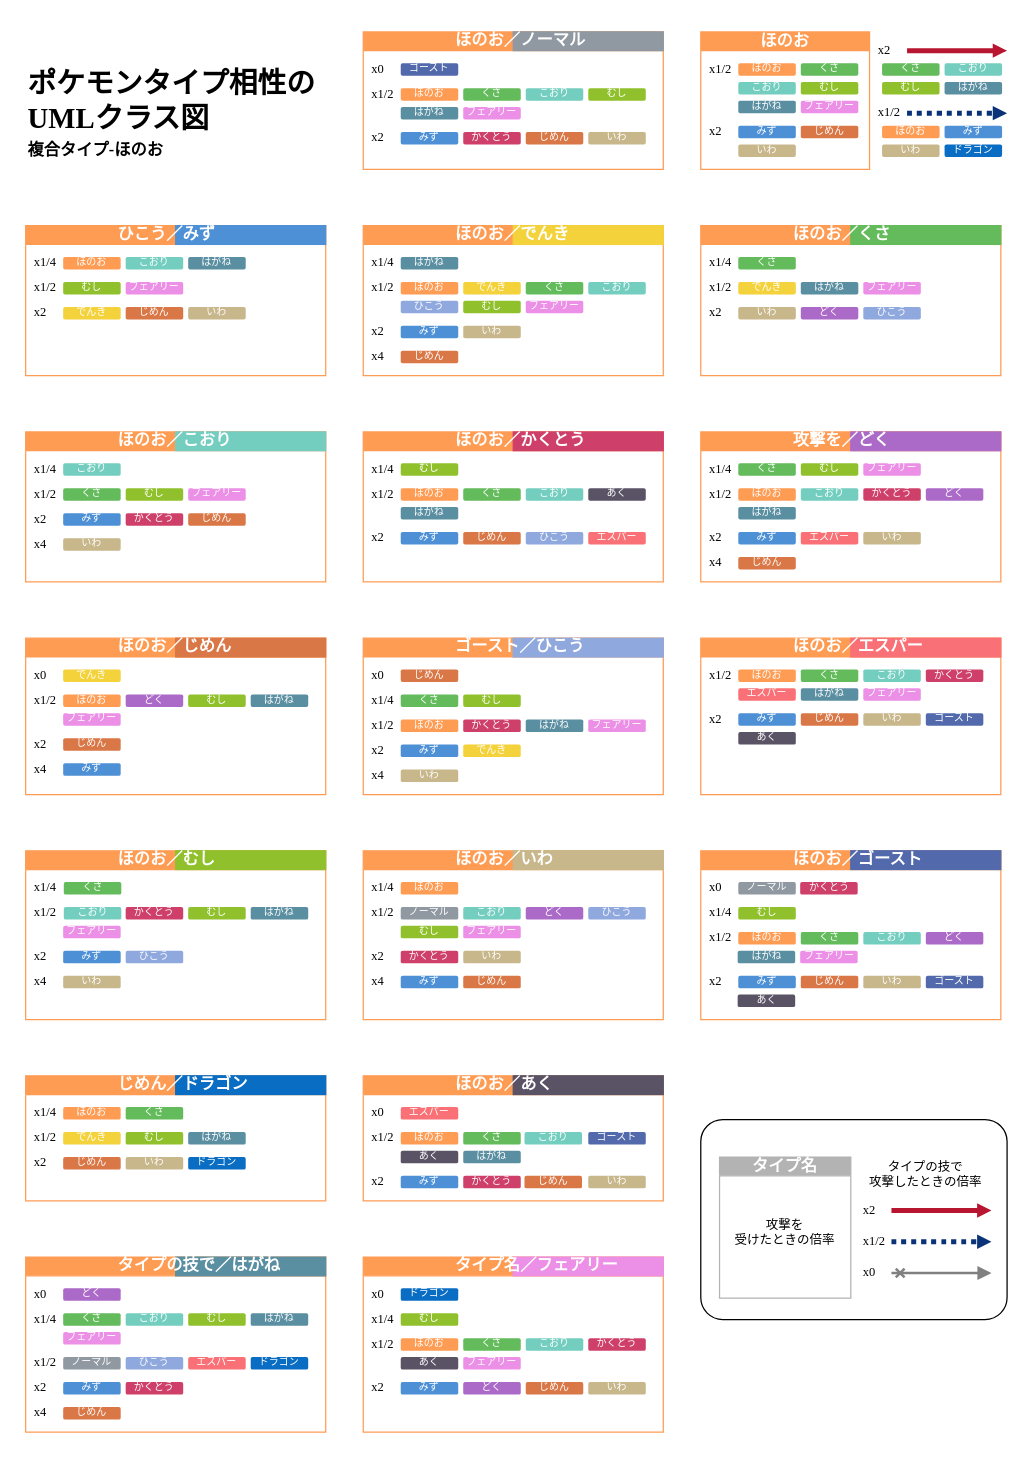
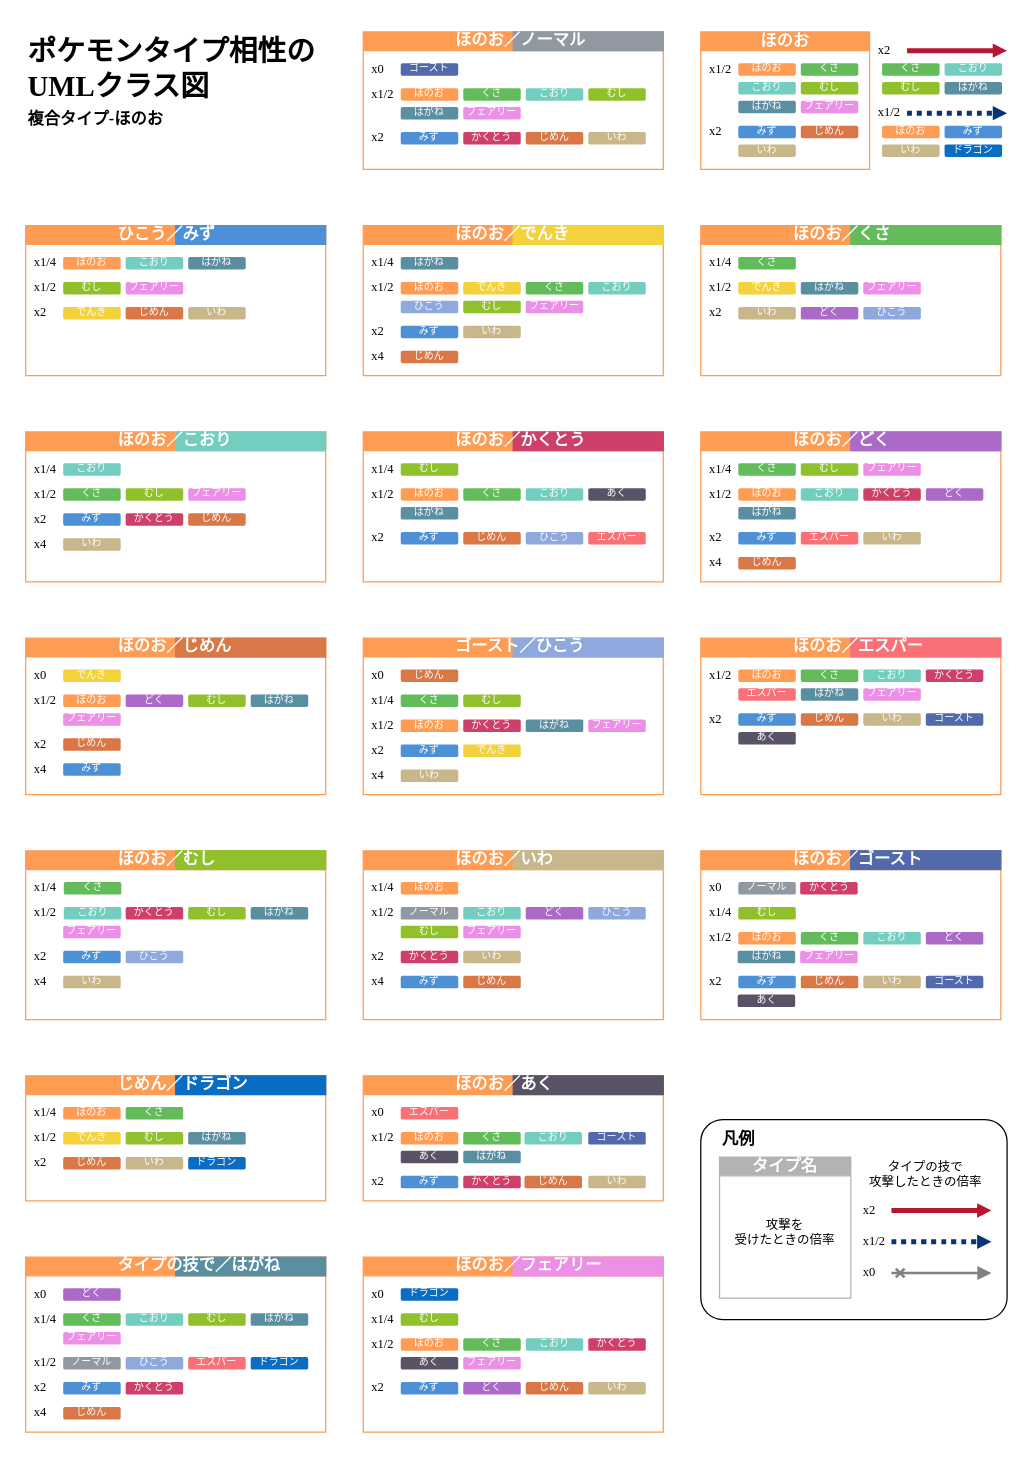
(176, 113) -> (176, 82)
(853, 439) -> (853, 439)
none -> (738, 1135)
(556, 1264) -> (546, 1264)
